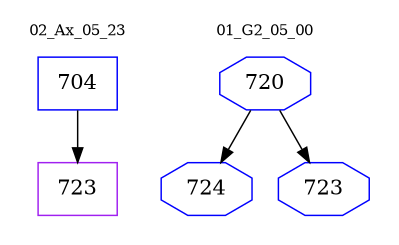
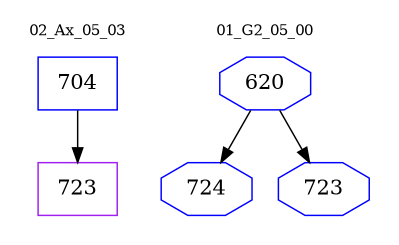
(78, 32) -> (78, 32)
(265, 84) -> (265, 84)
